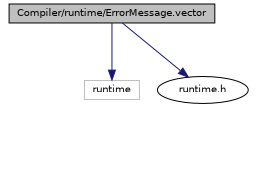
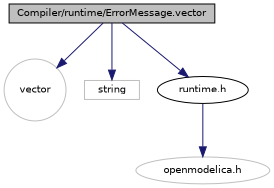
none -> (35, 90)
(112, 90) -> (112, 90)
none -> (203, 170)
